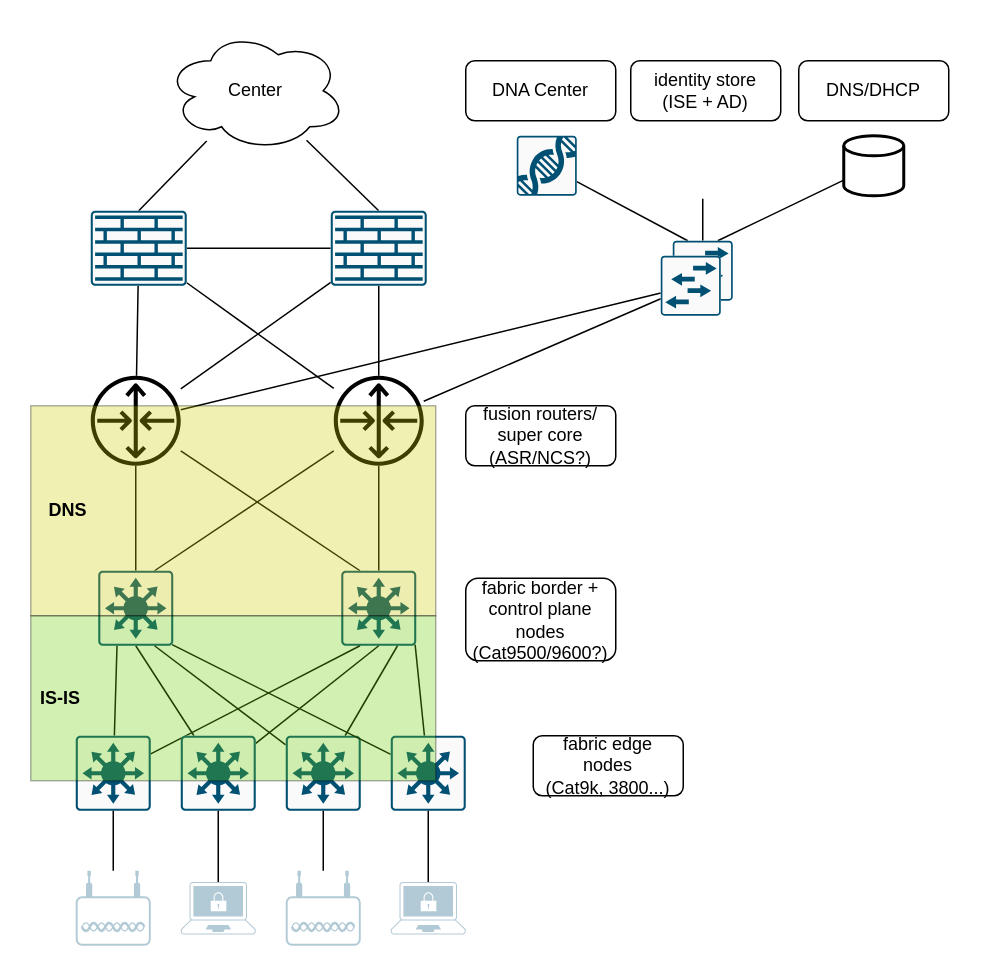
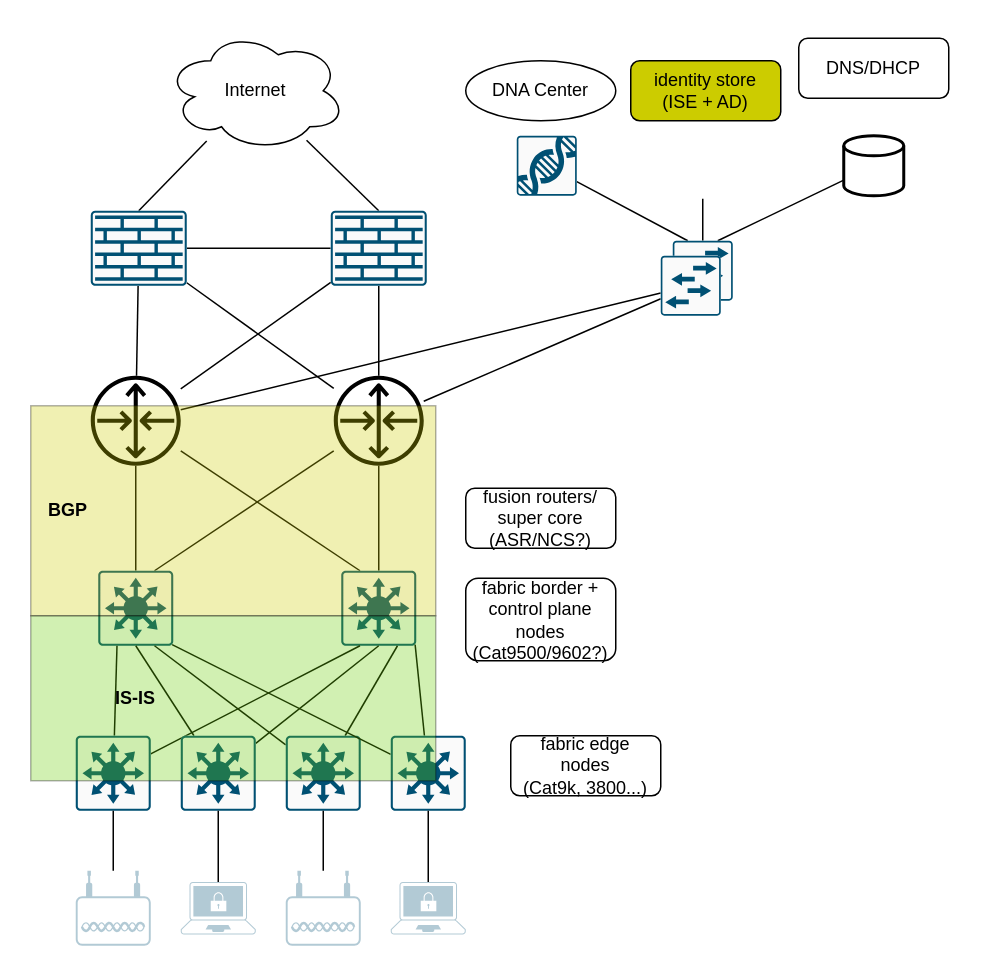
(256, 91) -> (256, 91)
(541, 91) -> (541, 91)
(706, 91) -> (706, 91)
(874, 91) -> (874, 68)
(541, 436) -> (541, 518)
(68, 511) -> (68, 511)
(541, 620) -> (541, 620)
(61, 698) -> (136, 698)
(608, 766) -> (586, 766)
